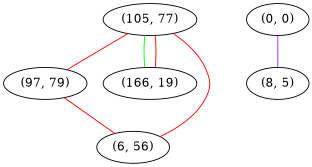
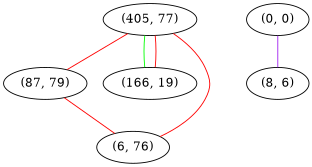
(150, 20) -> (150, 20)
(45, 83) -> (45, 83)
(278, 83) -> (278, 83)
(133, 147) -> (133, 147)
